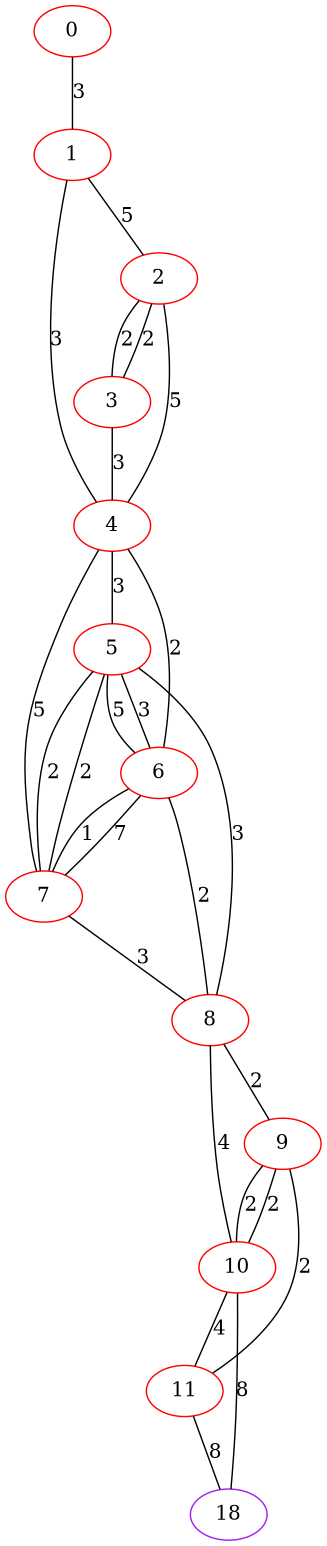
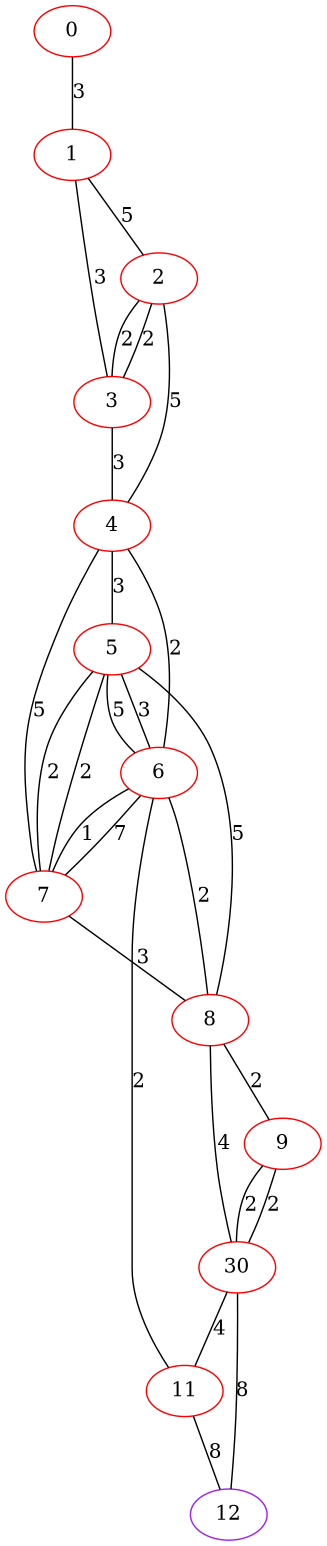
(51, 345) -> (90, 279)
(239, 835) -> (239, 835)
(237, 1267) -> (237, 1267)
(291, 1286) -> (132, 1086)
(229, 1515) -> (229, 1515)
